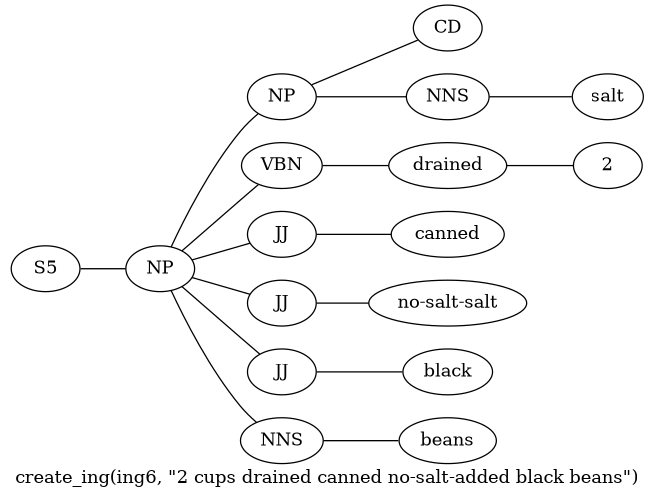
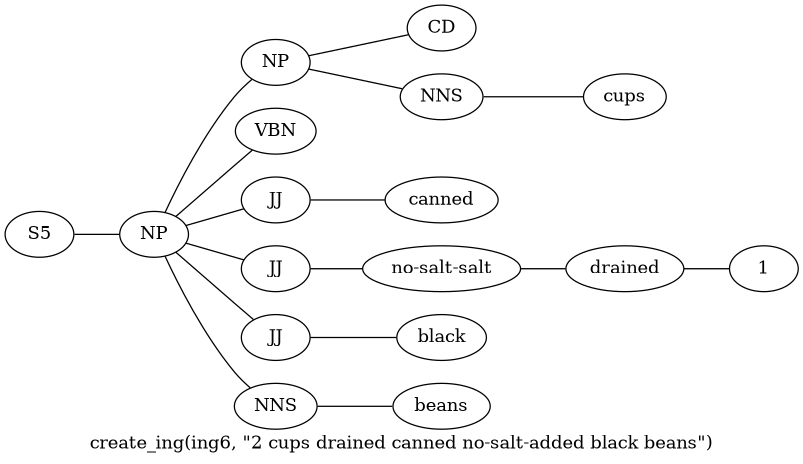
(608, 97) -> (625, 97)
(356, 166) -> (543, 269)
(608, 166) -> (764, 269)
